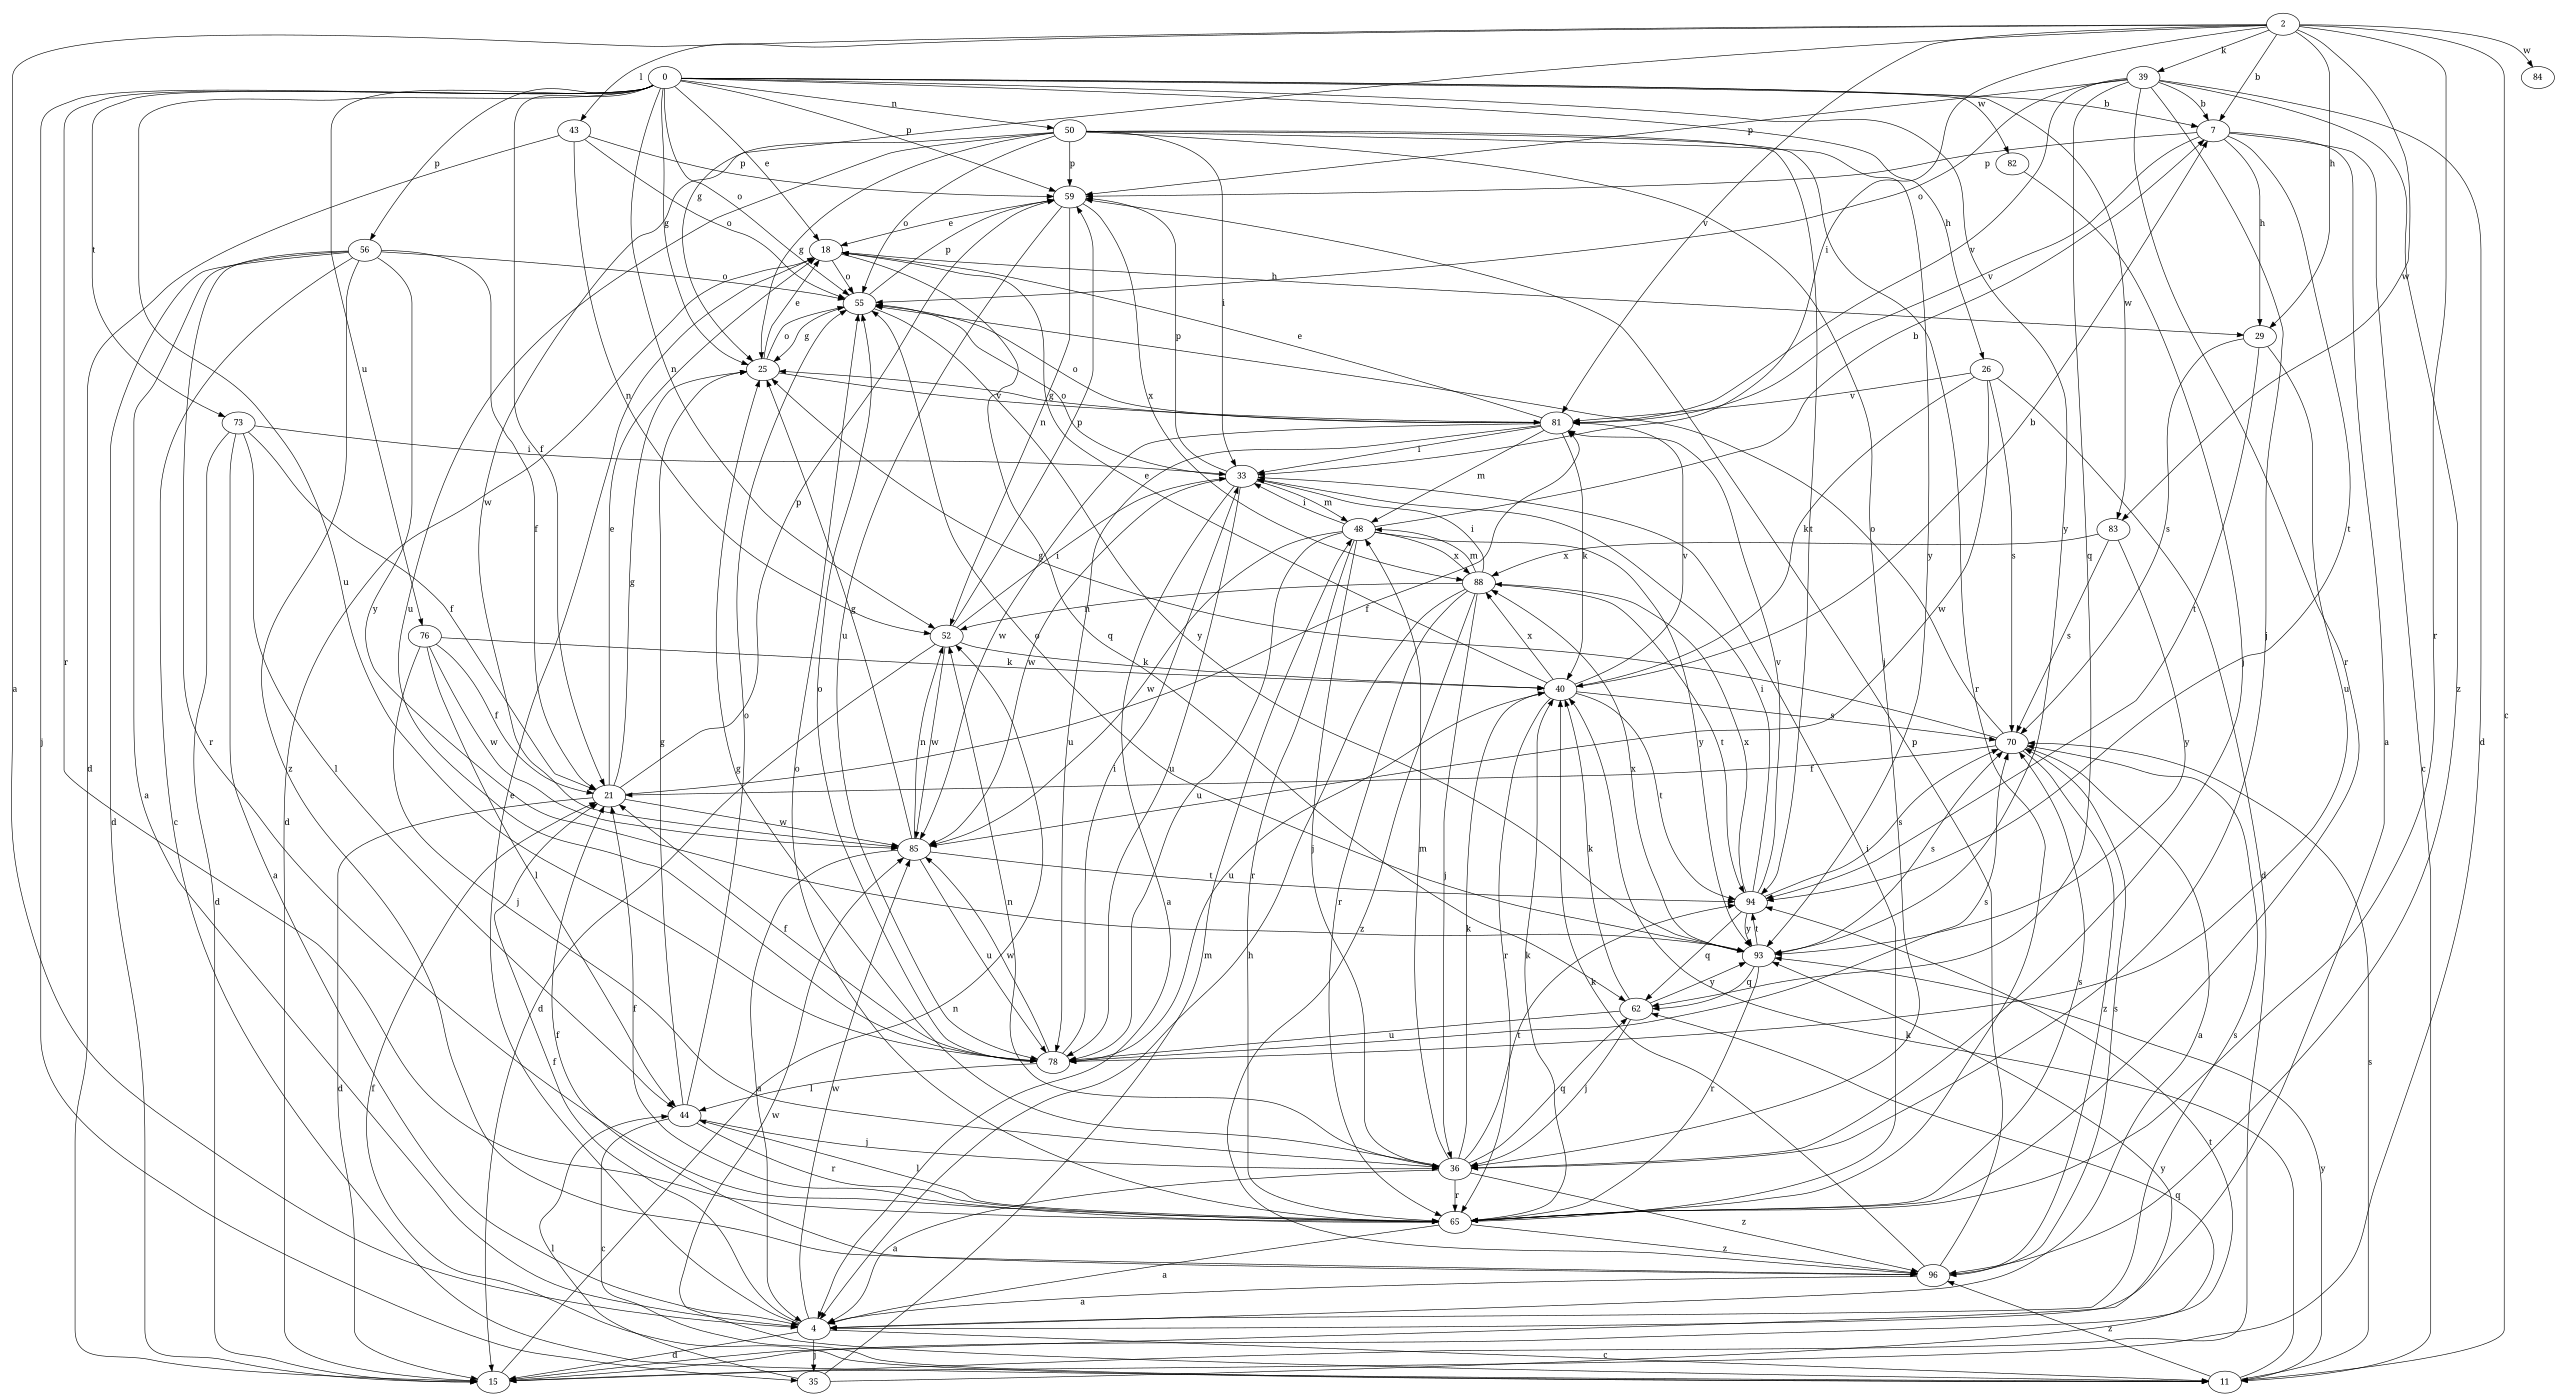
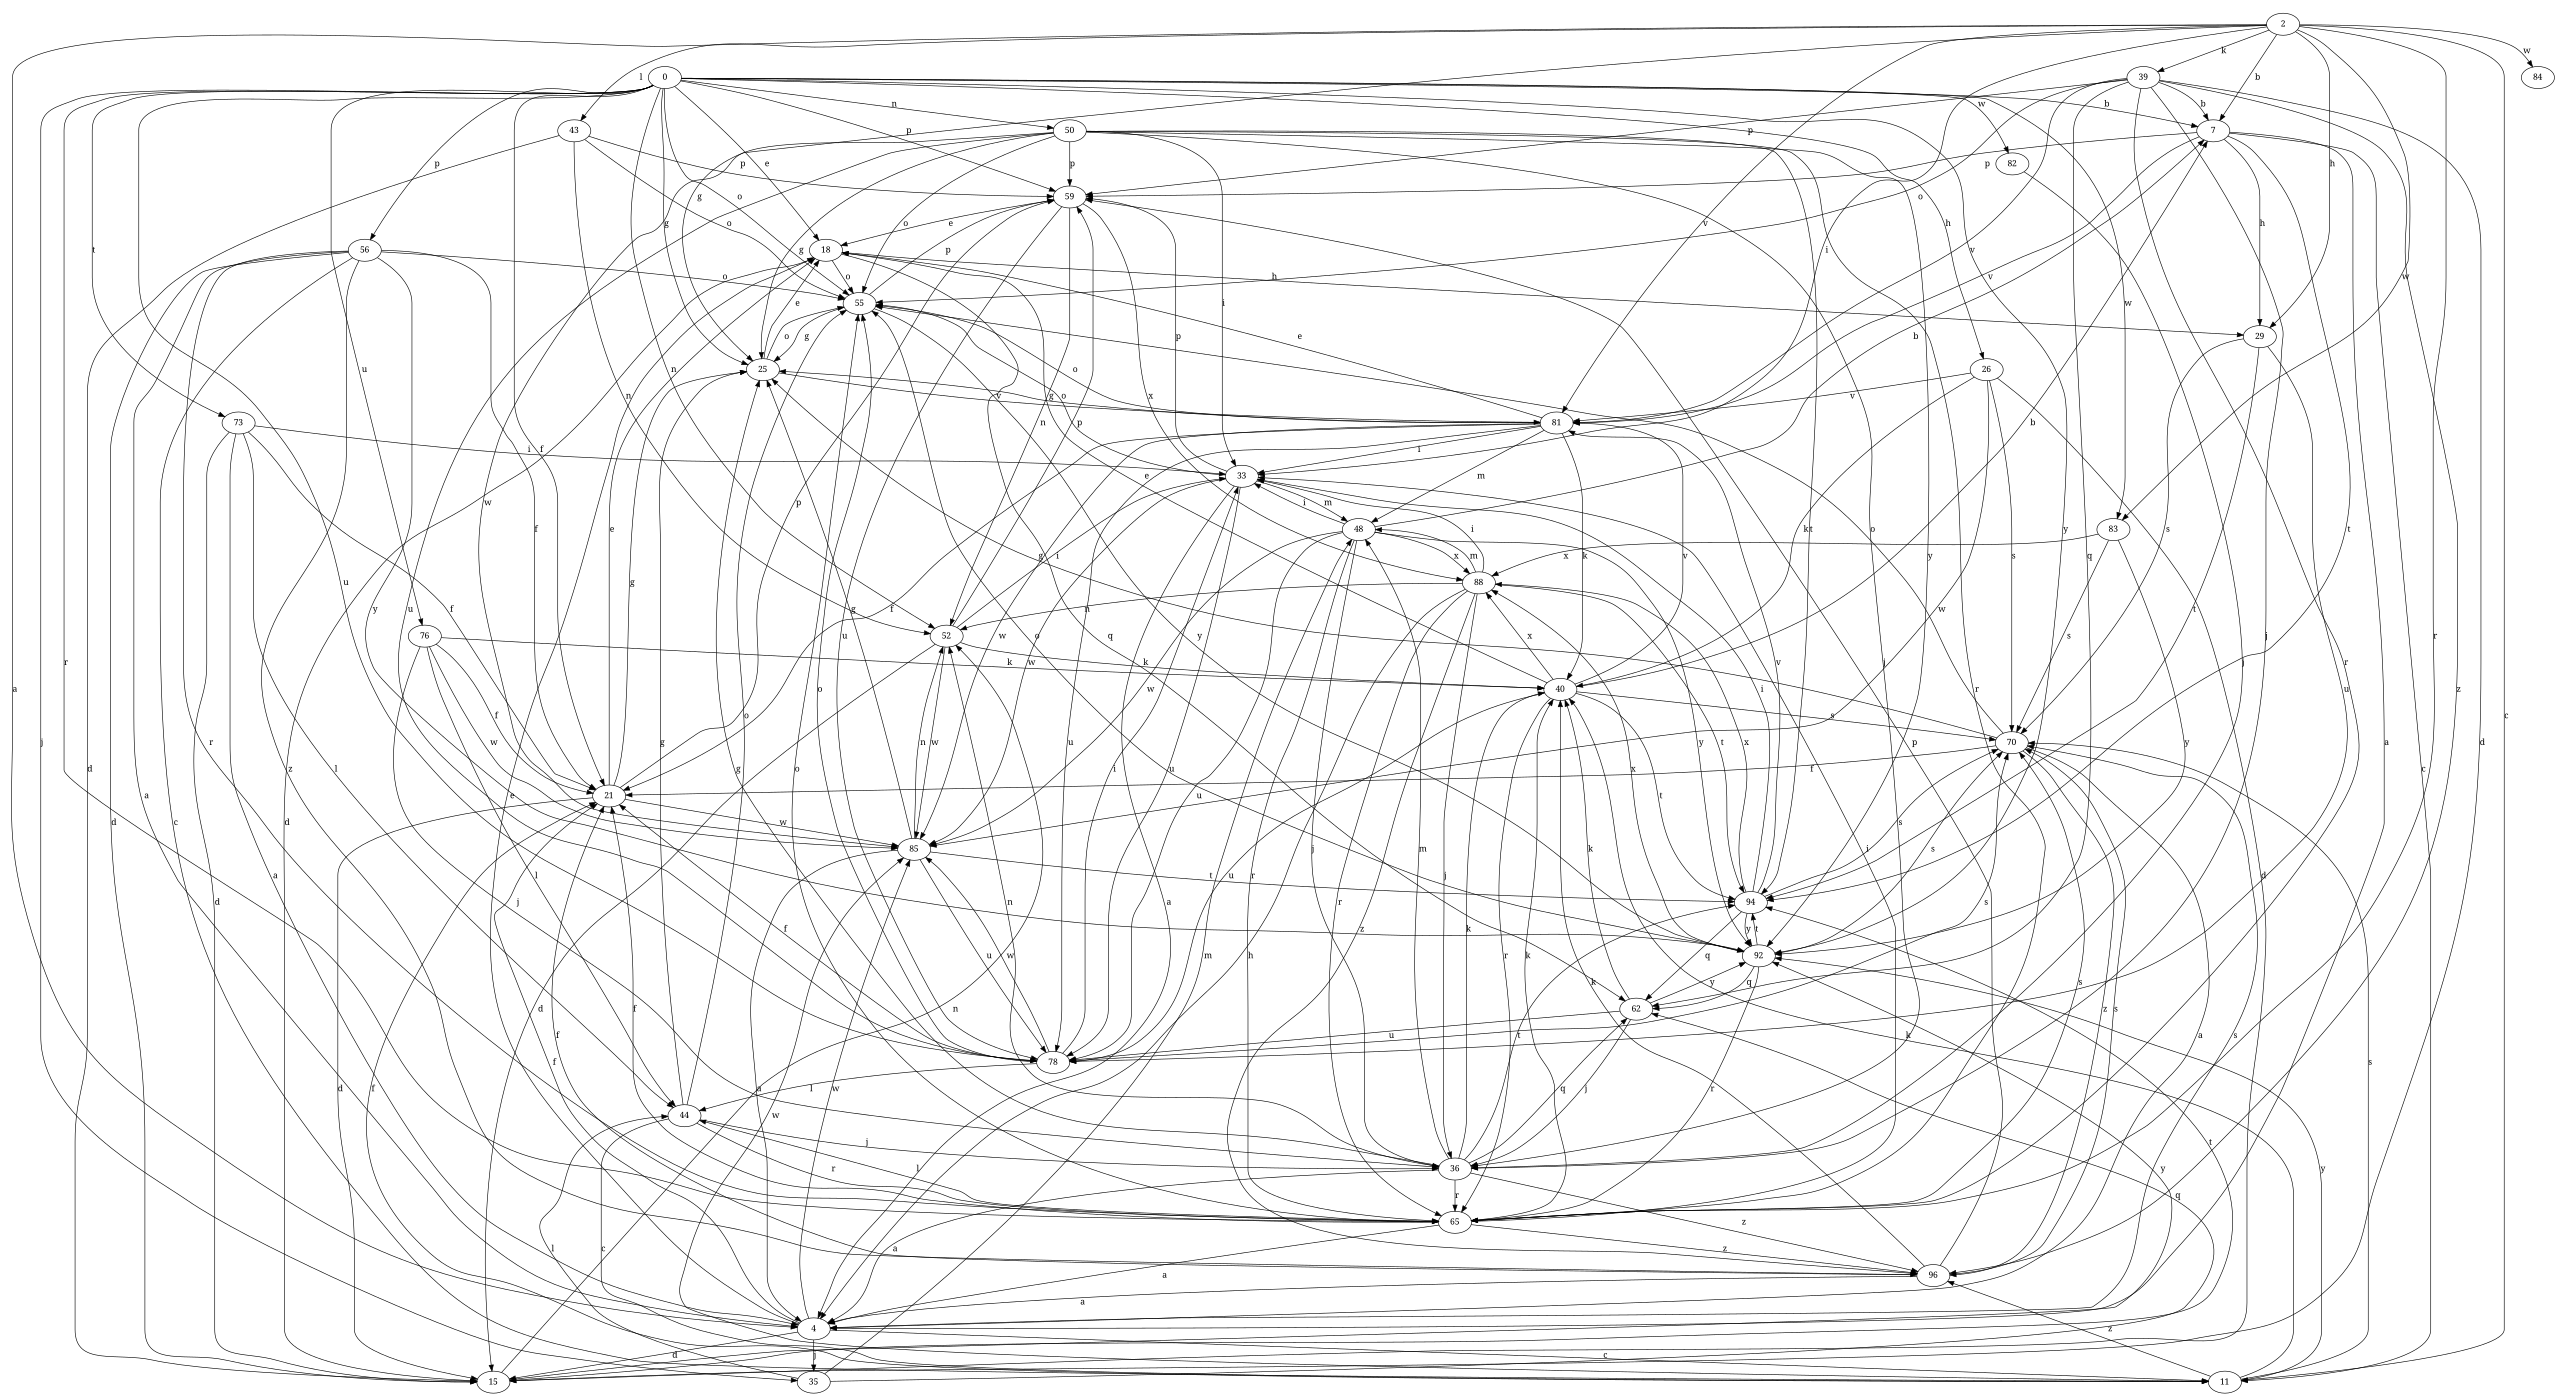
(1147, 700) -> (1016, 503)
(1759, 956) -> (1759, 956)
